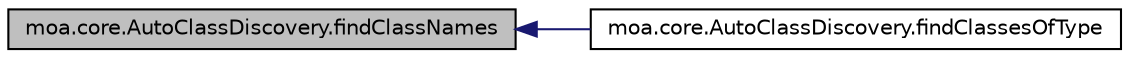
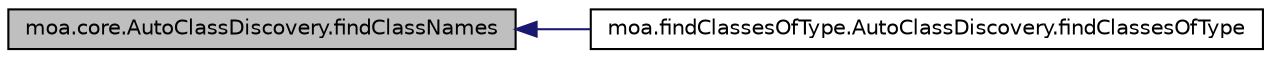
(856, 29) -> (927, 29)
